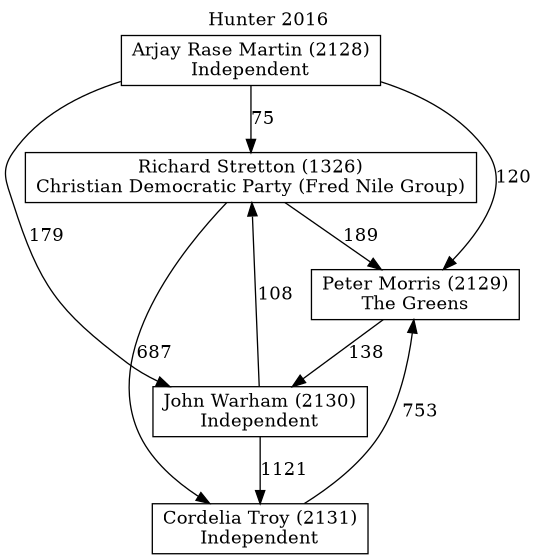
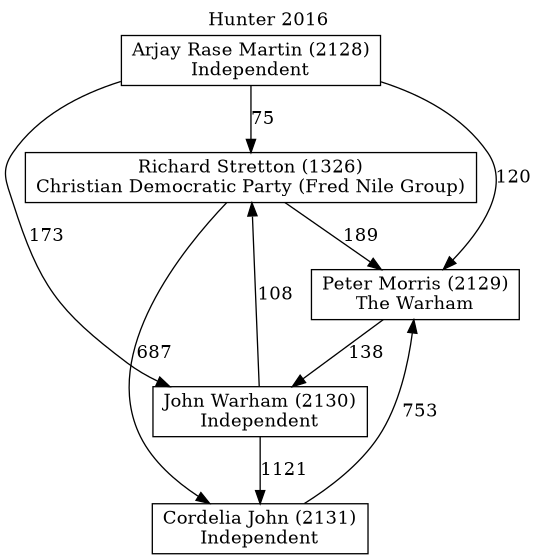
(47, 236) -> (47, 236)
(415, 295) -> (415, 295)
(260, 529) -> (260, 529)
